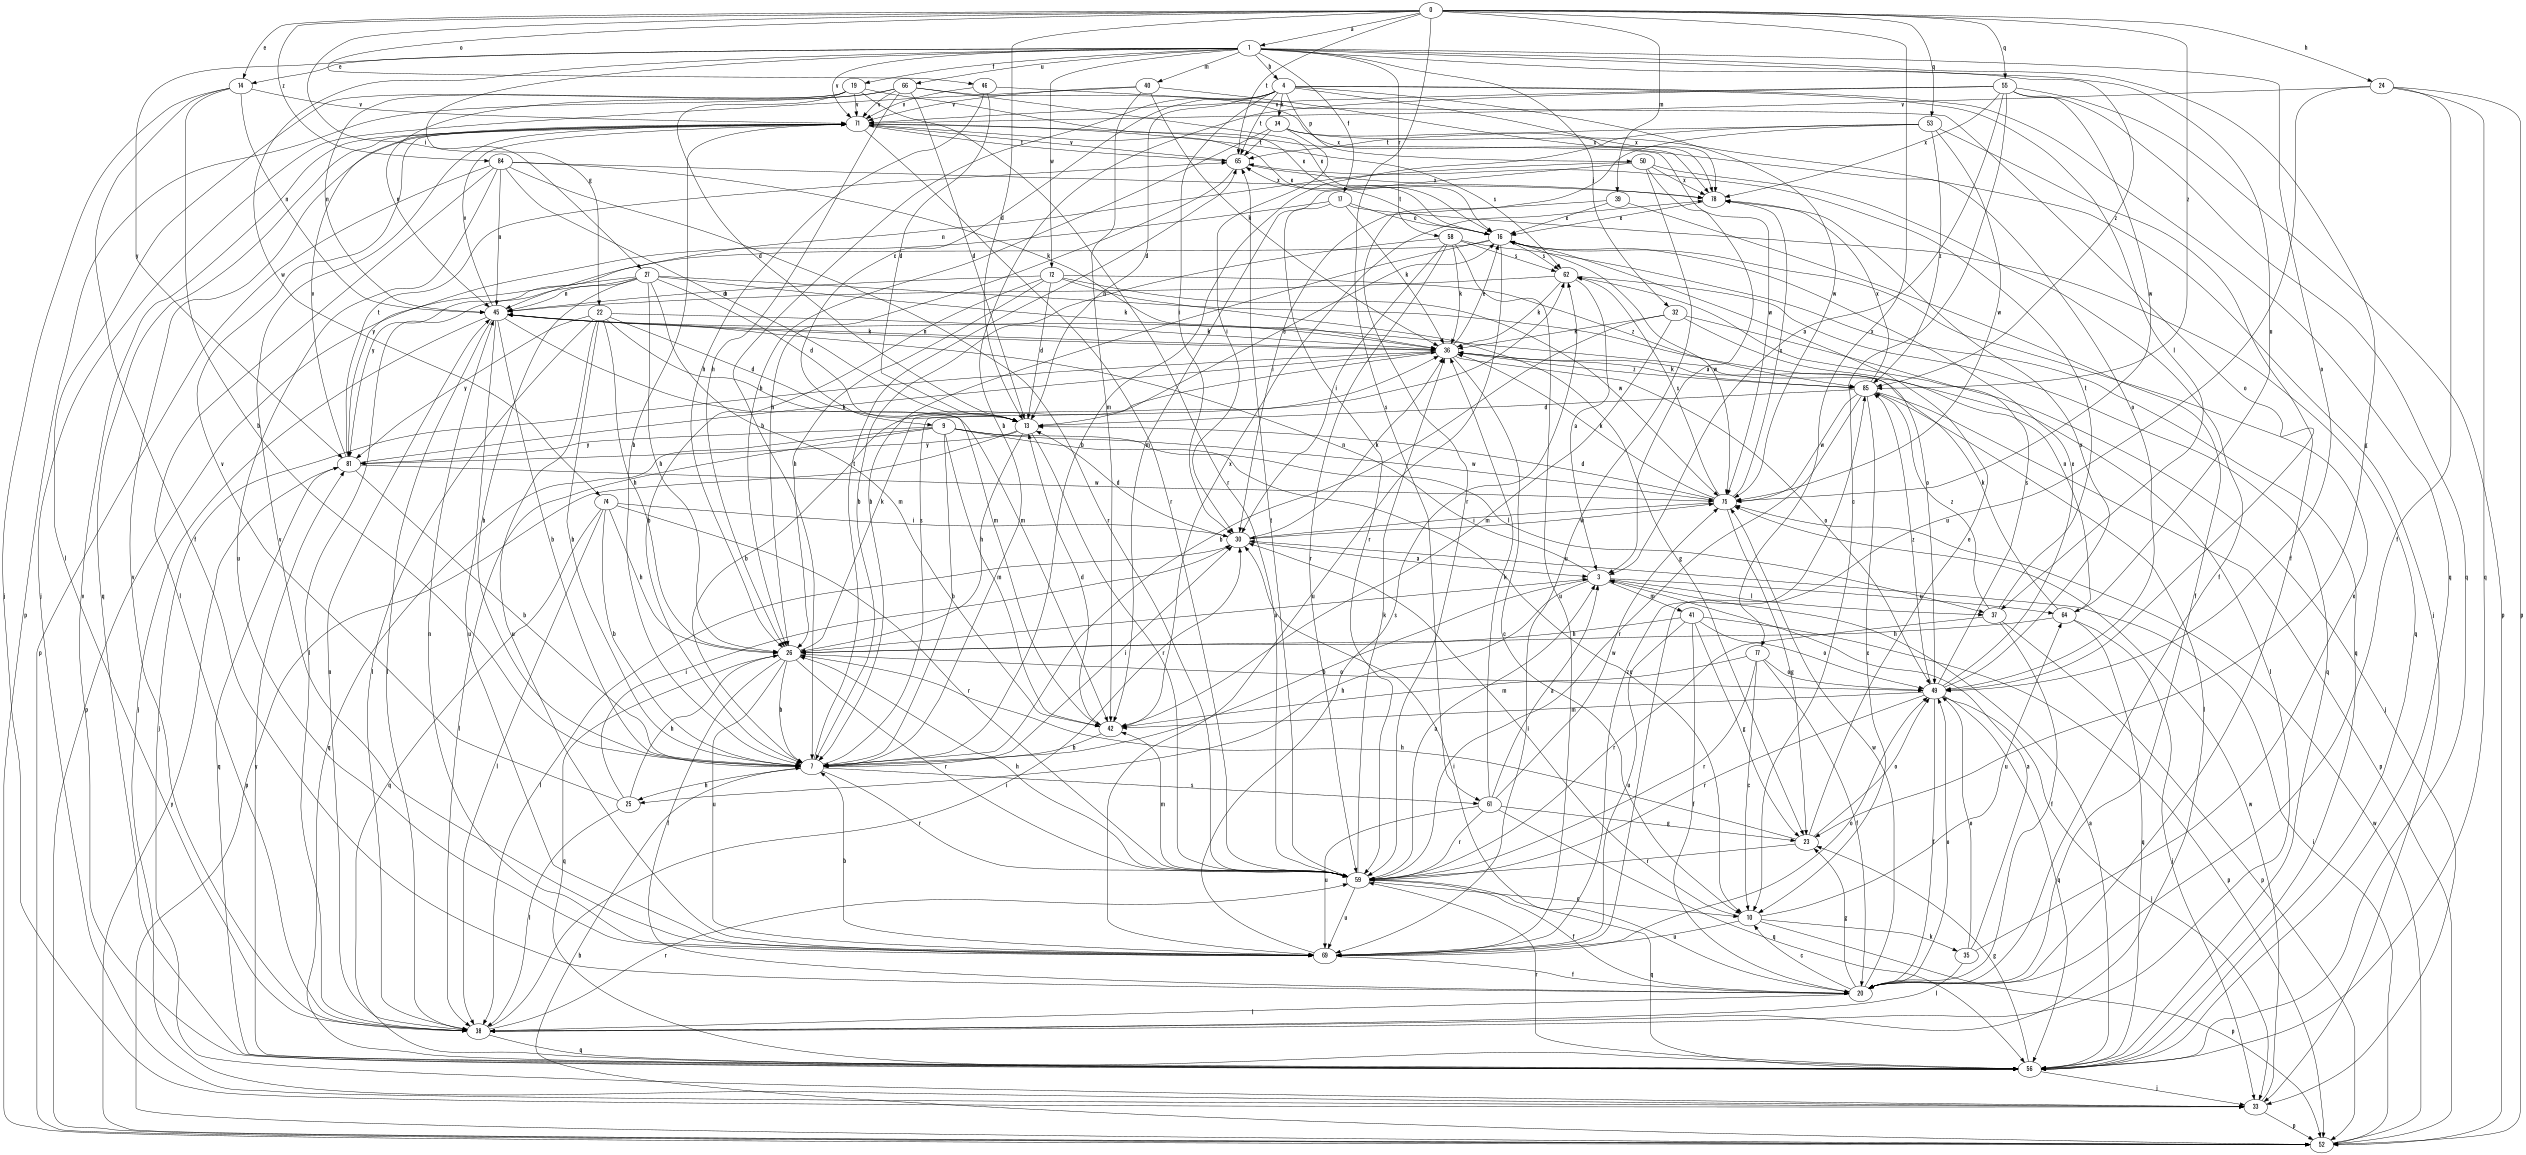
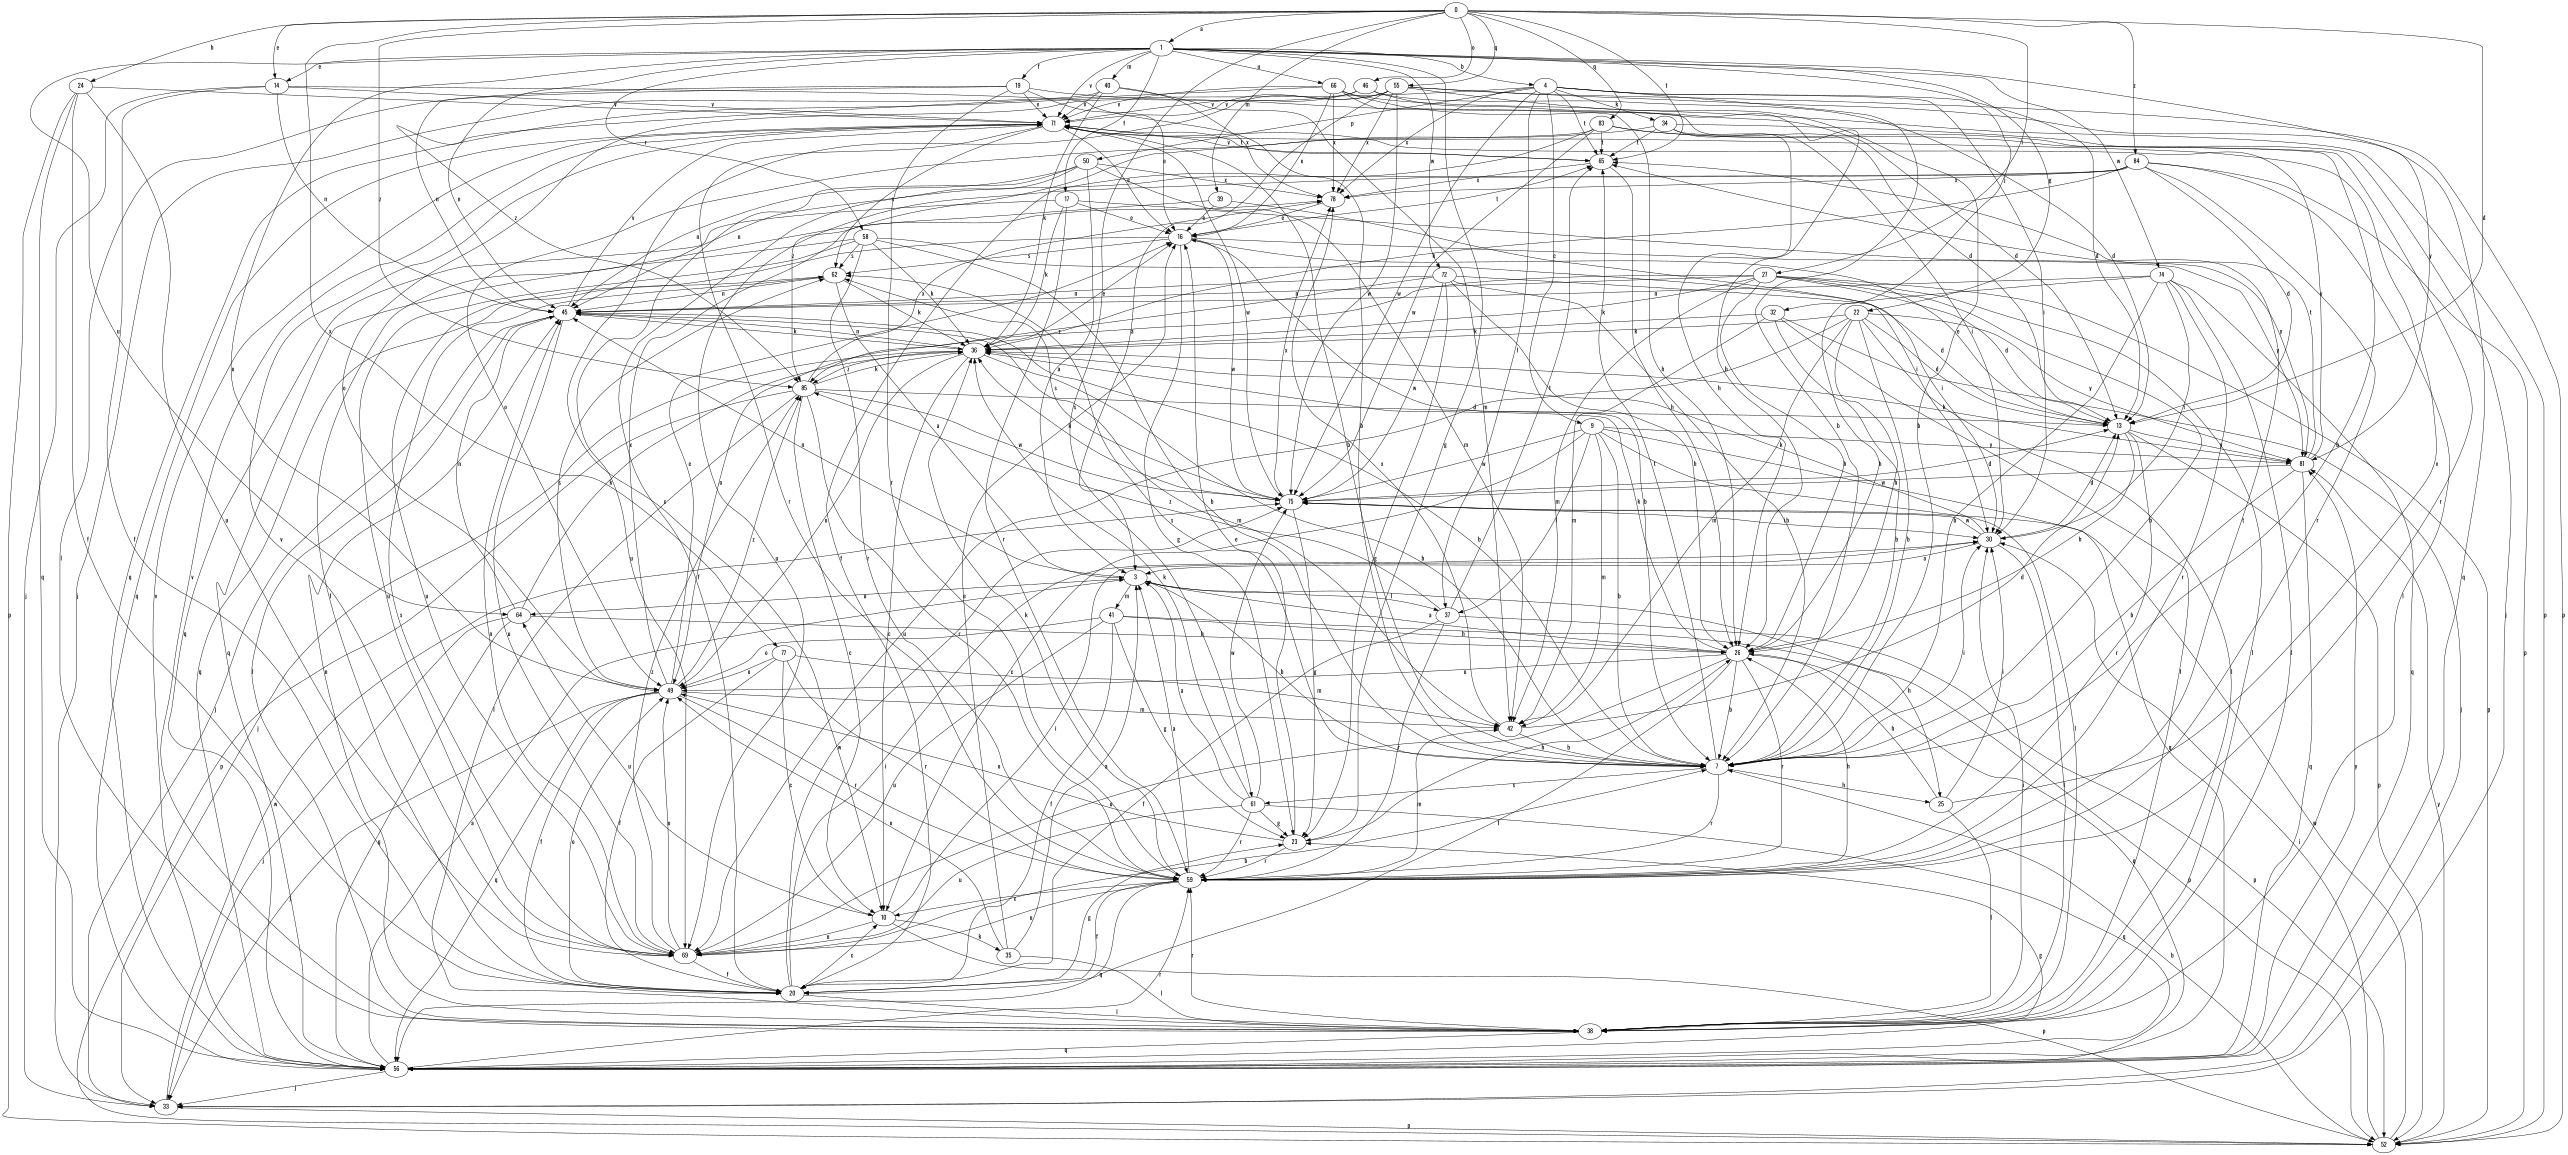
(1930, 124) -> (1601, 124)
none -> (1366, 298)
none -> (1168, 540)
